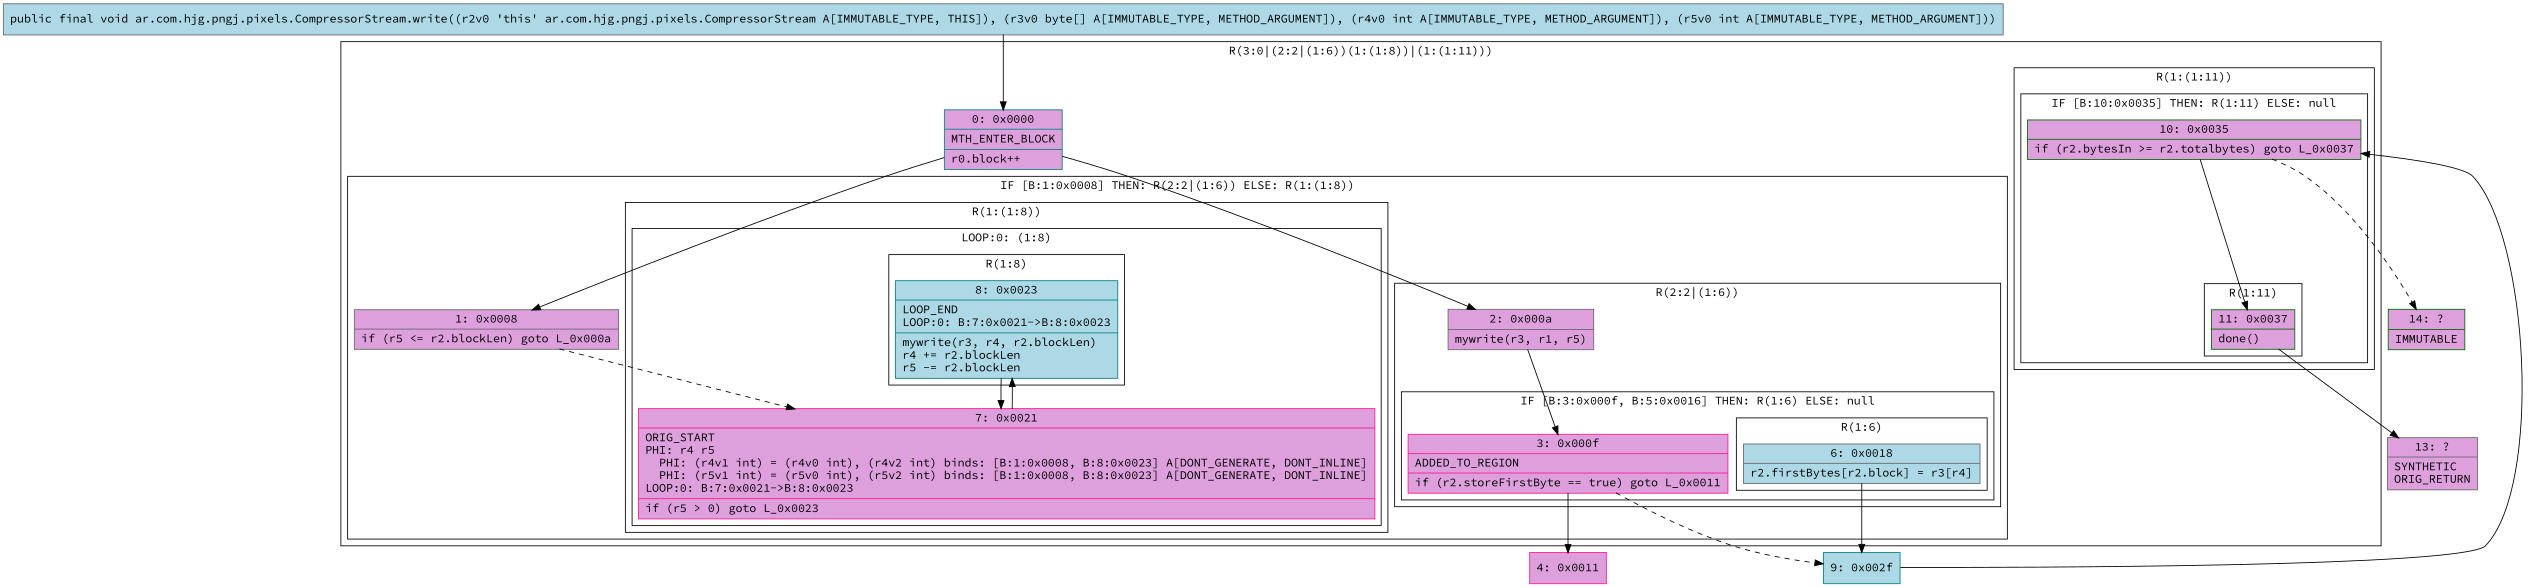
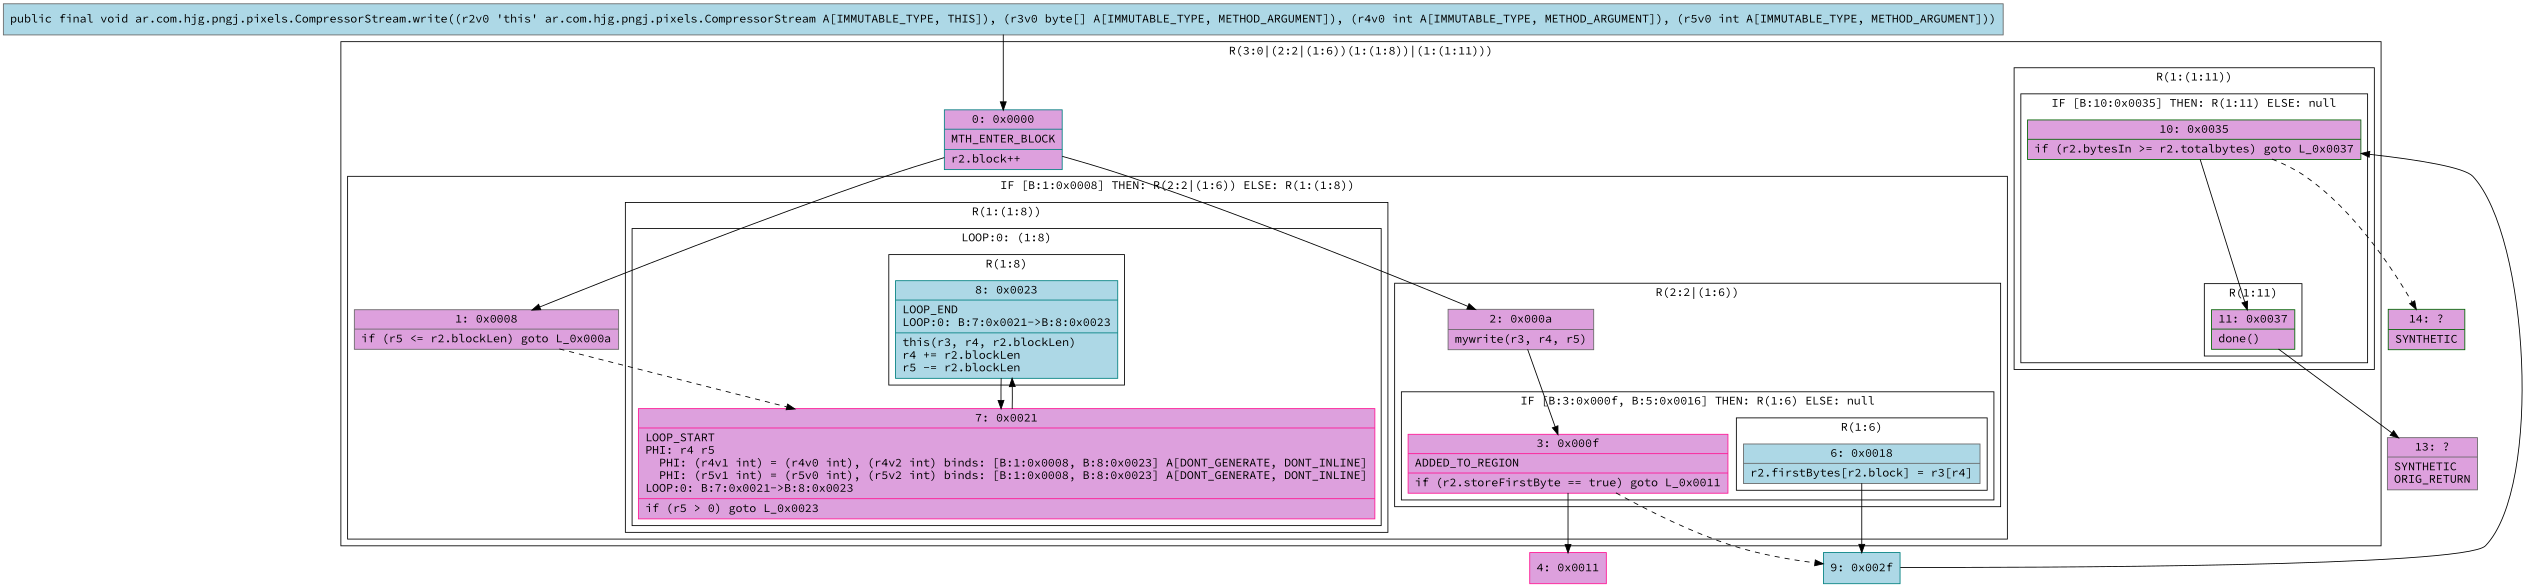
(986, 159) -> (986, 159)
(1521, 339) -> (1521, 339)
(2427, 339) -> (2427, 339)
(1000, 343) -> (989, 343)
(680, 438) -> (680, 438)
